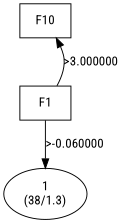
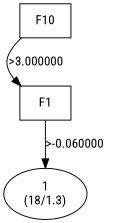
(64, 66) -> (8, 57)
(45, 194) -> (45, 194)
